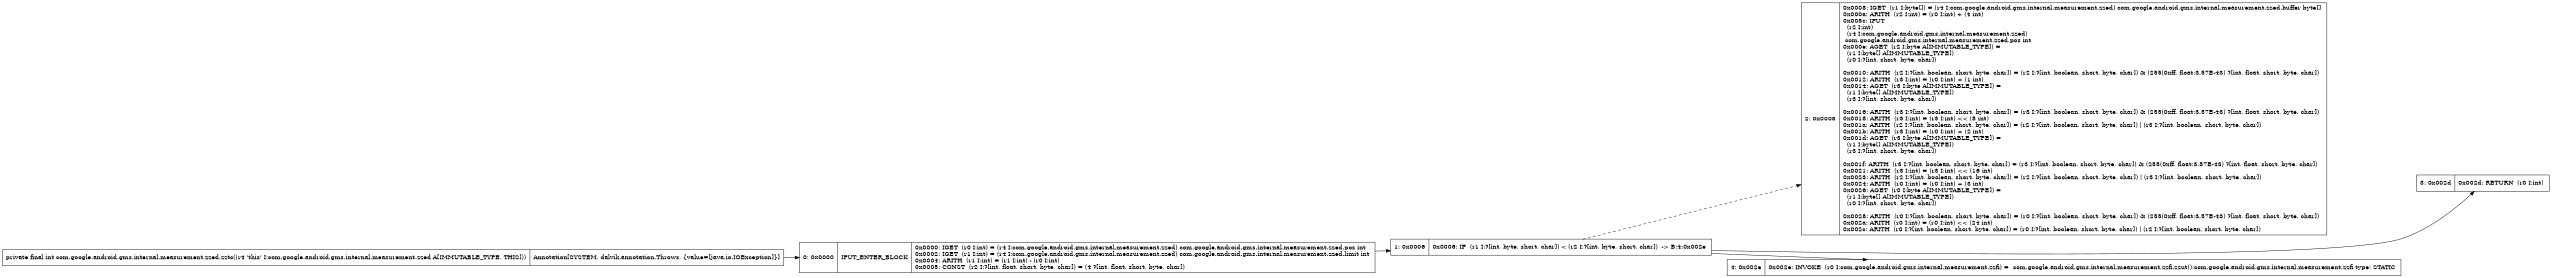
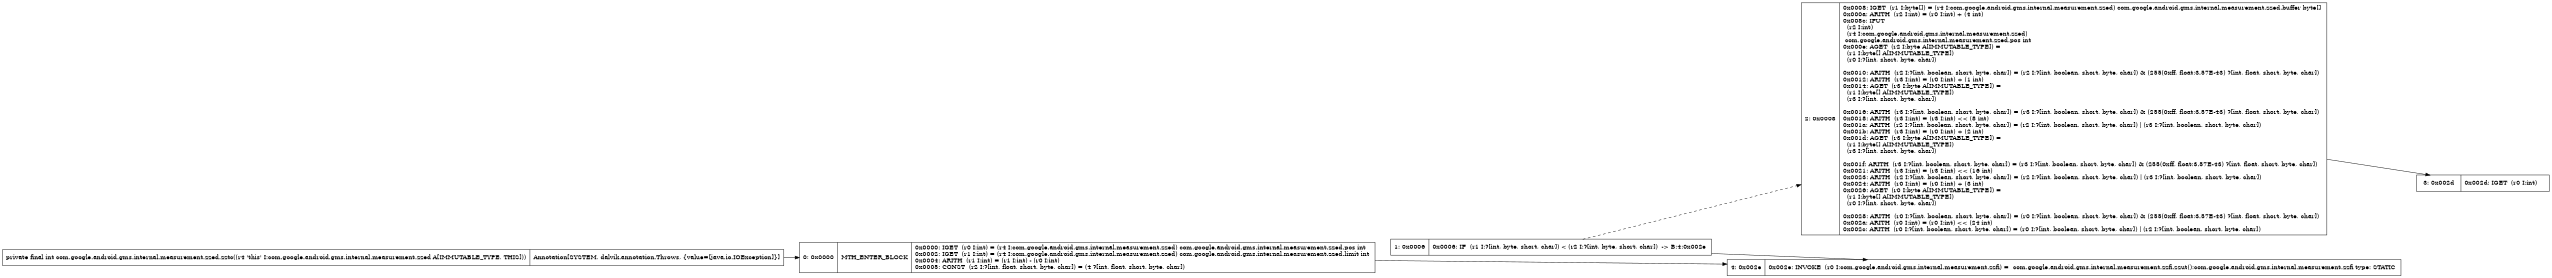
(2502, 183) -> (2502, 183)
(1381, 251) -> (1549, 262)
(2098, 254) -> (2376, 167)
(875, 257) -> (875, 257)
